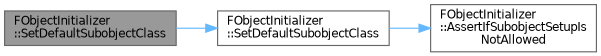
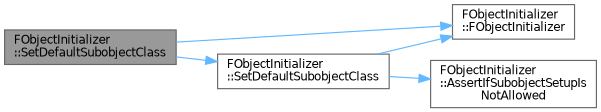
none -> (514, 22)
